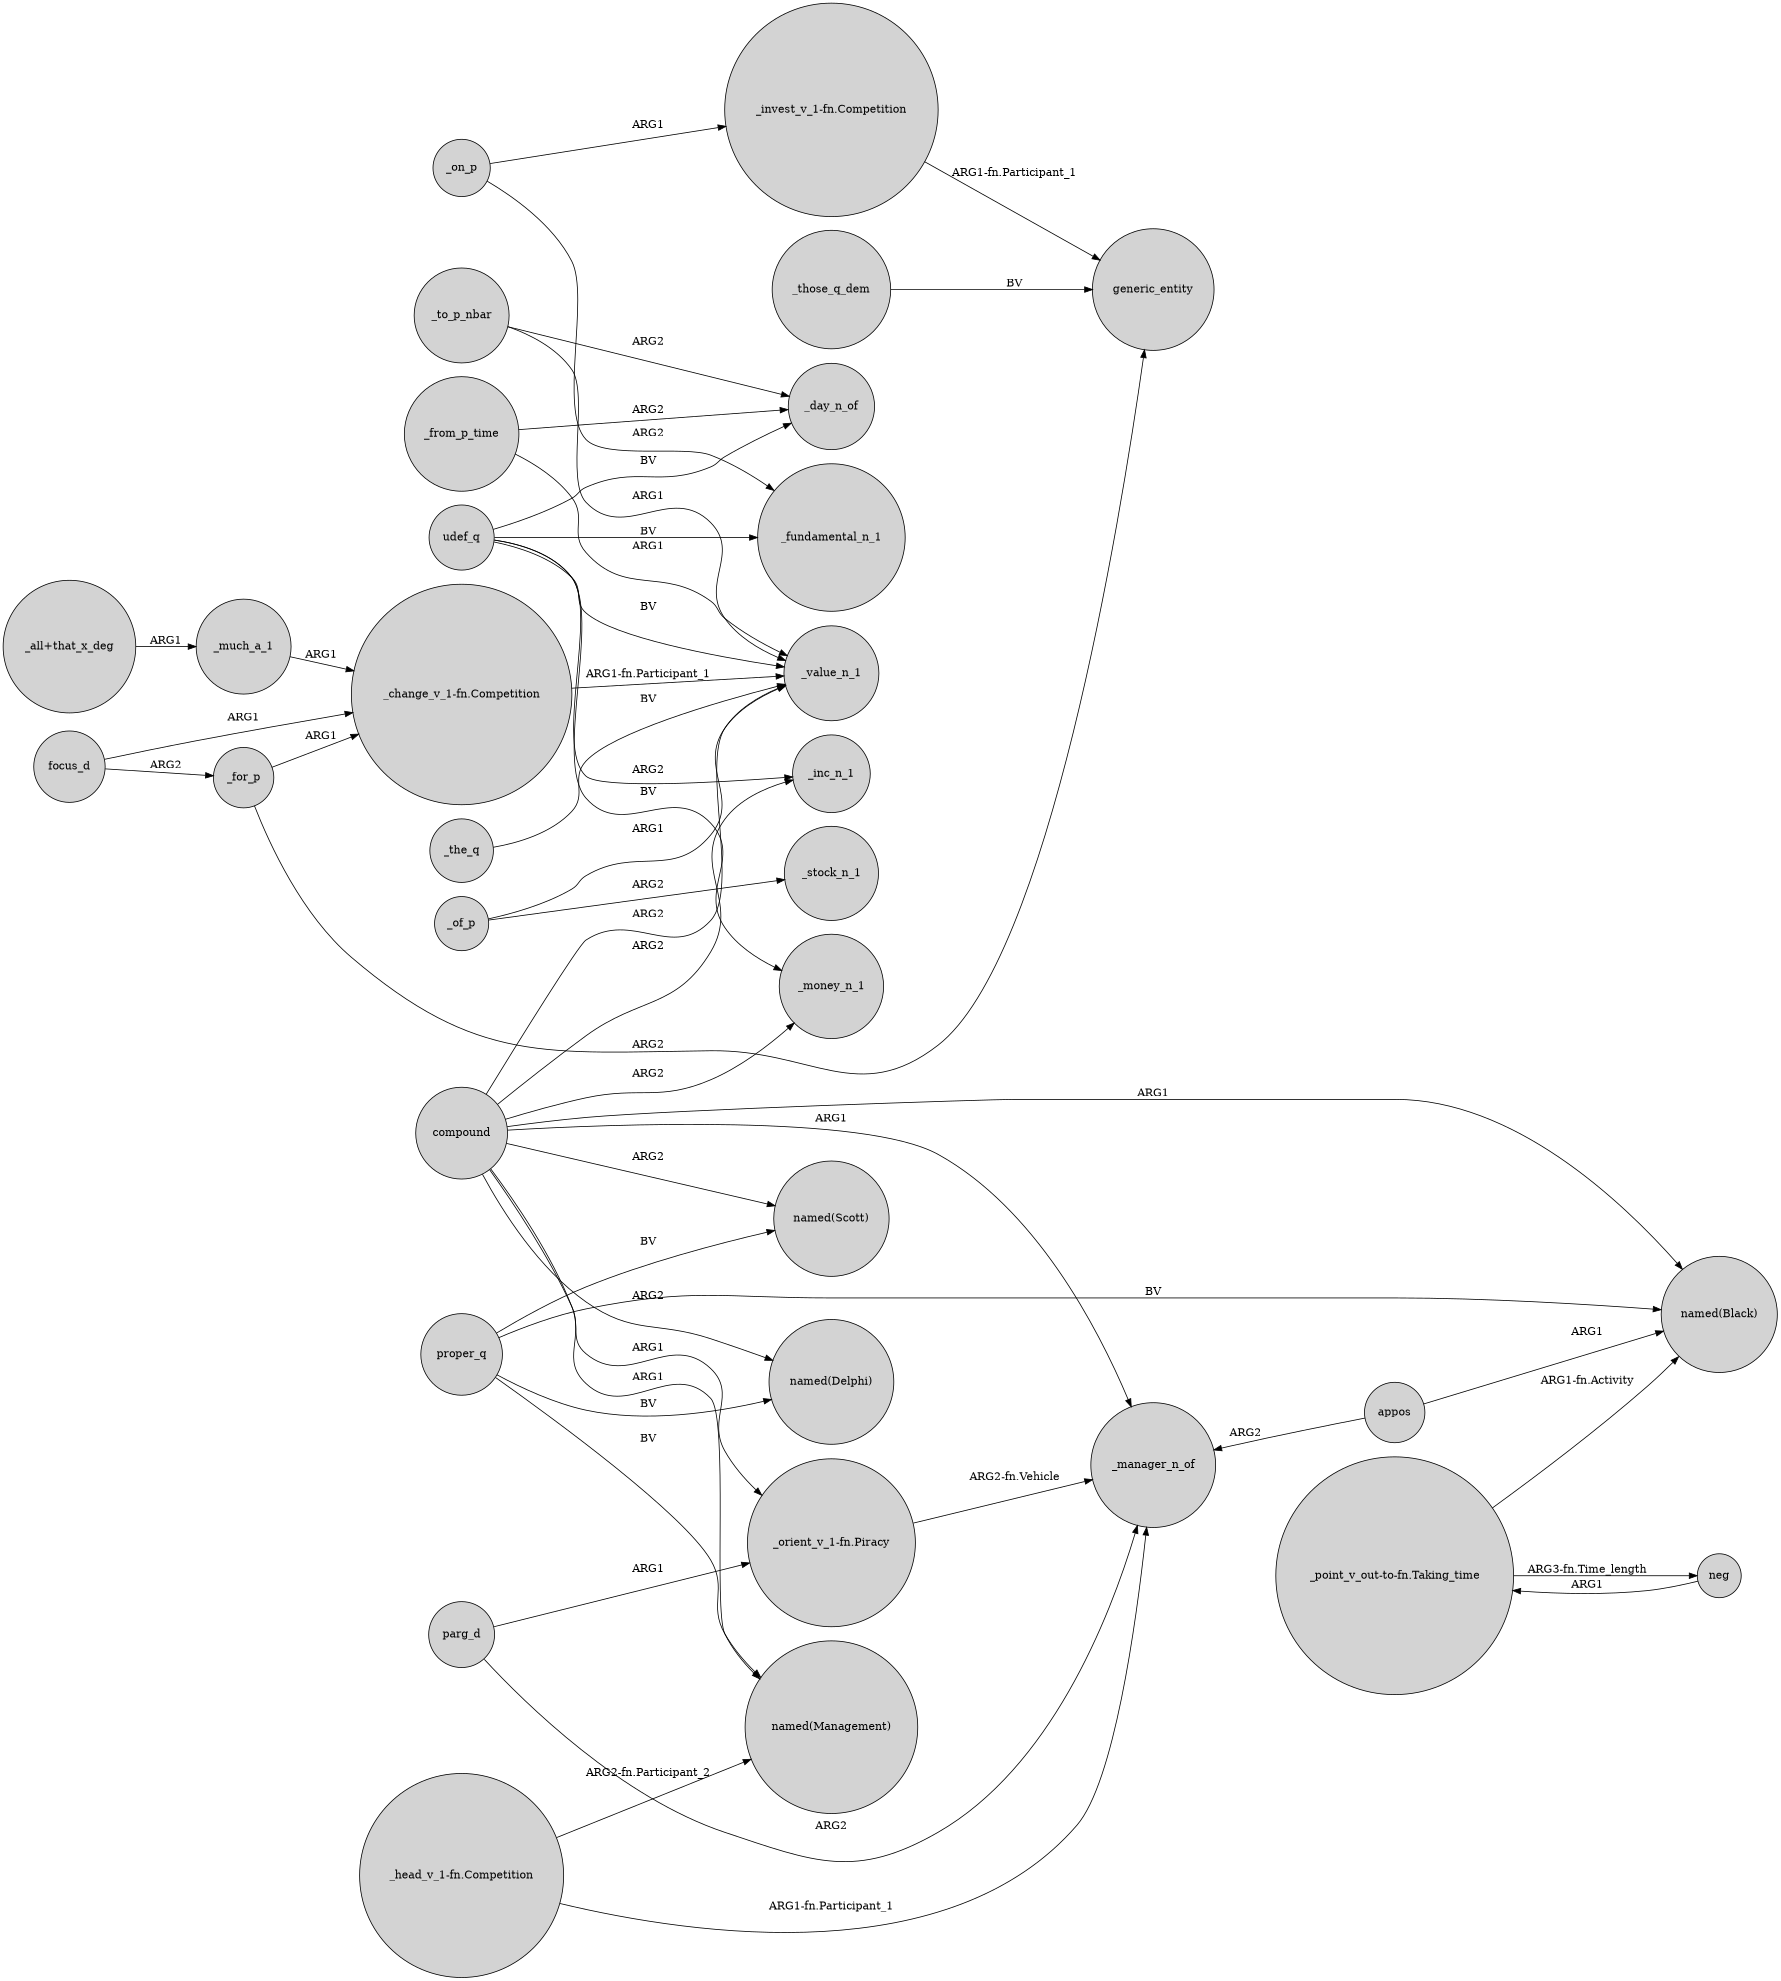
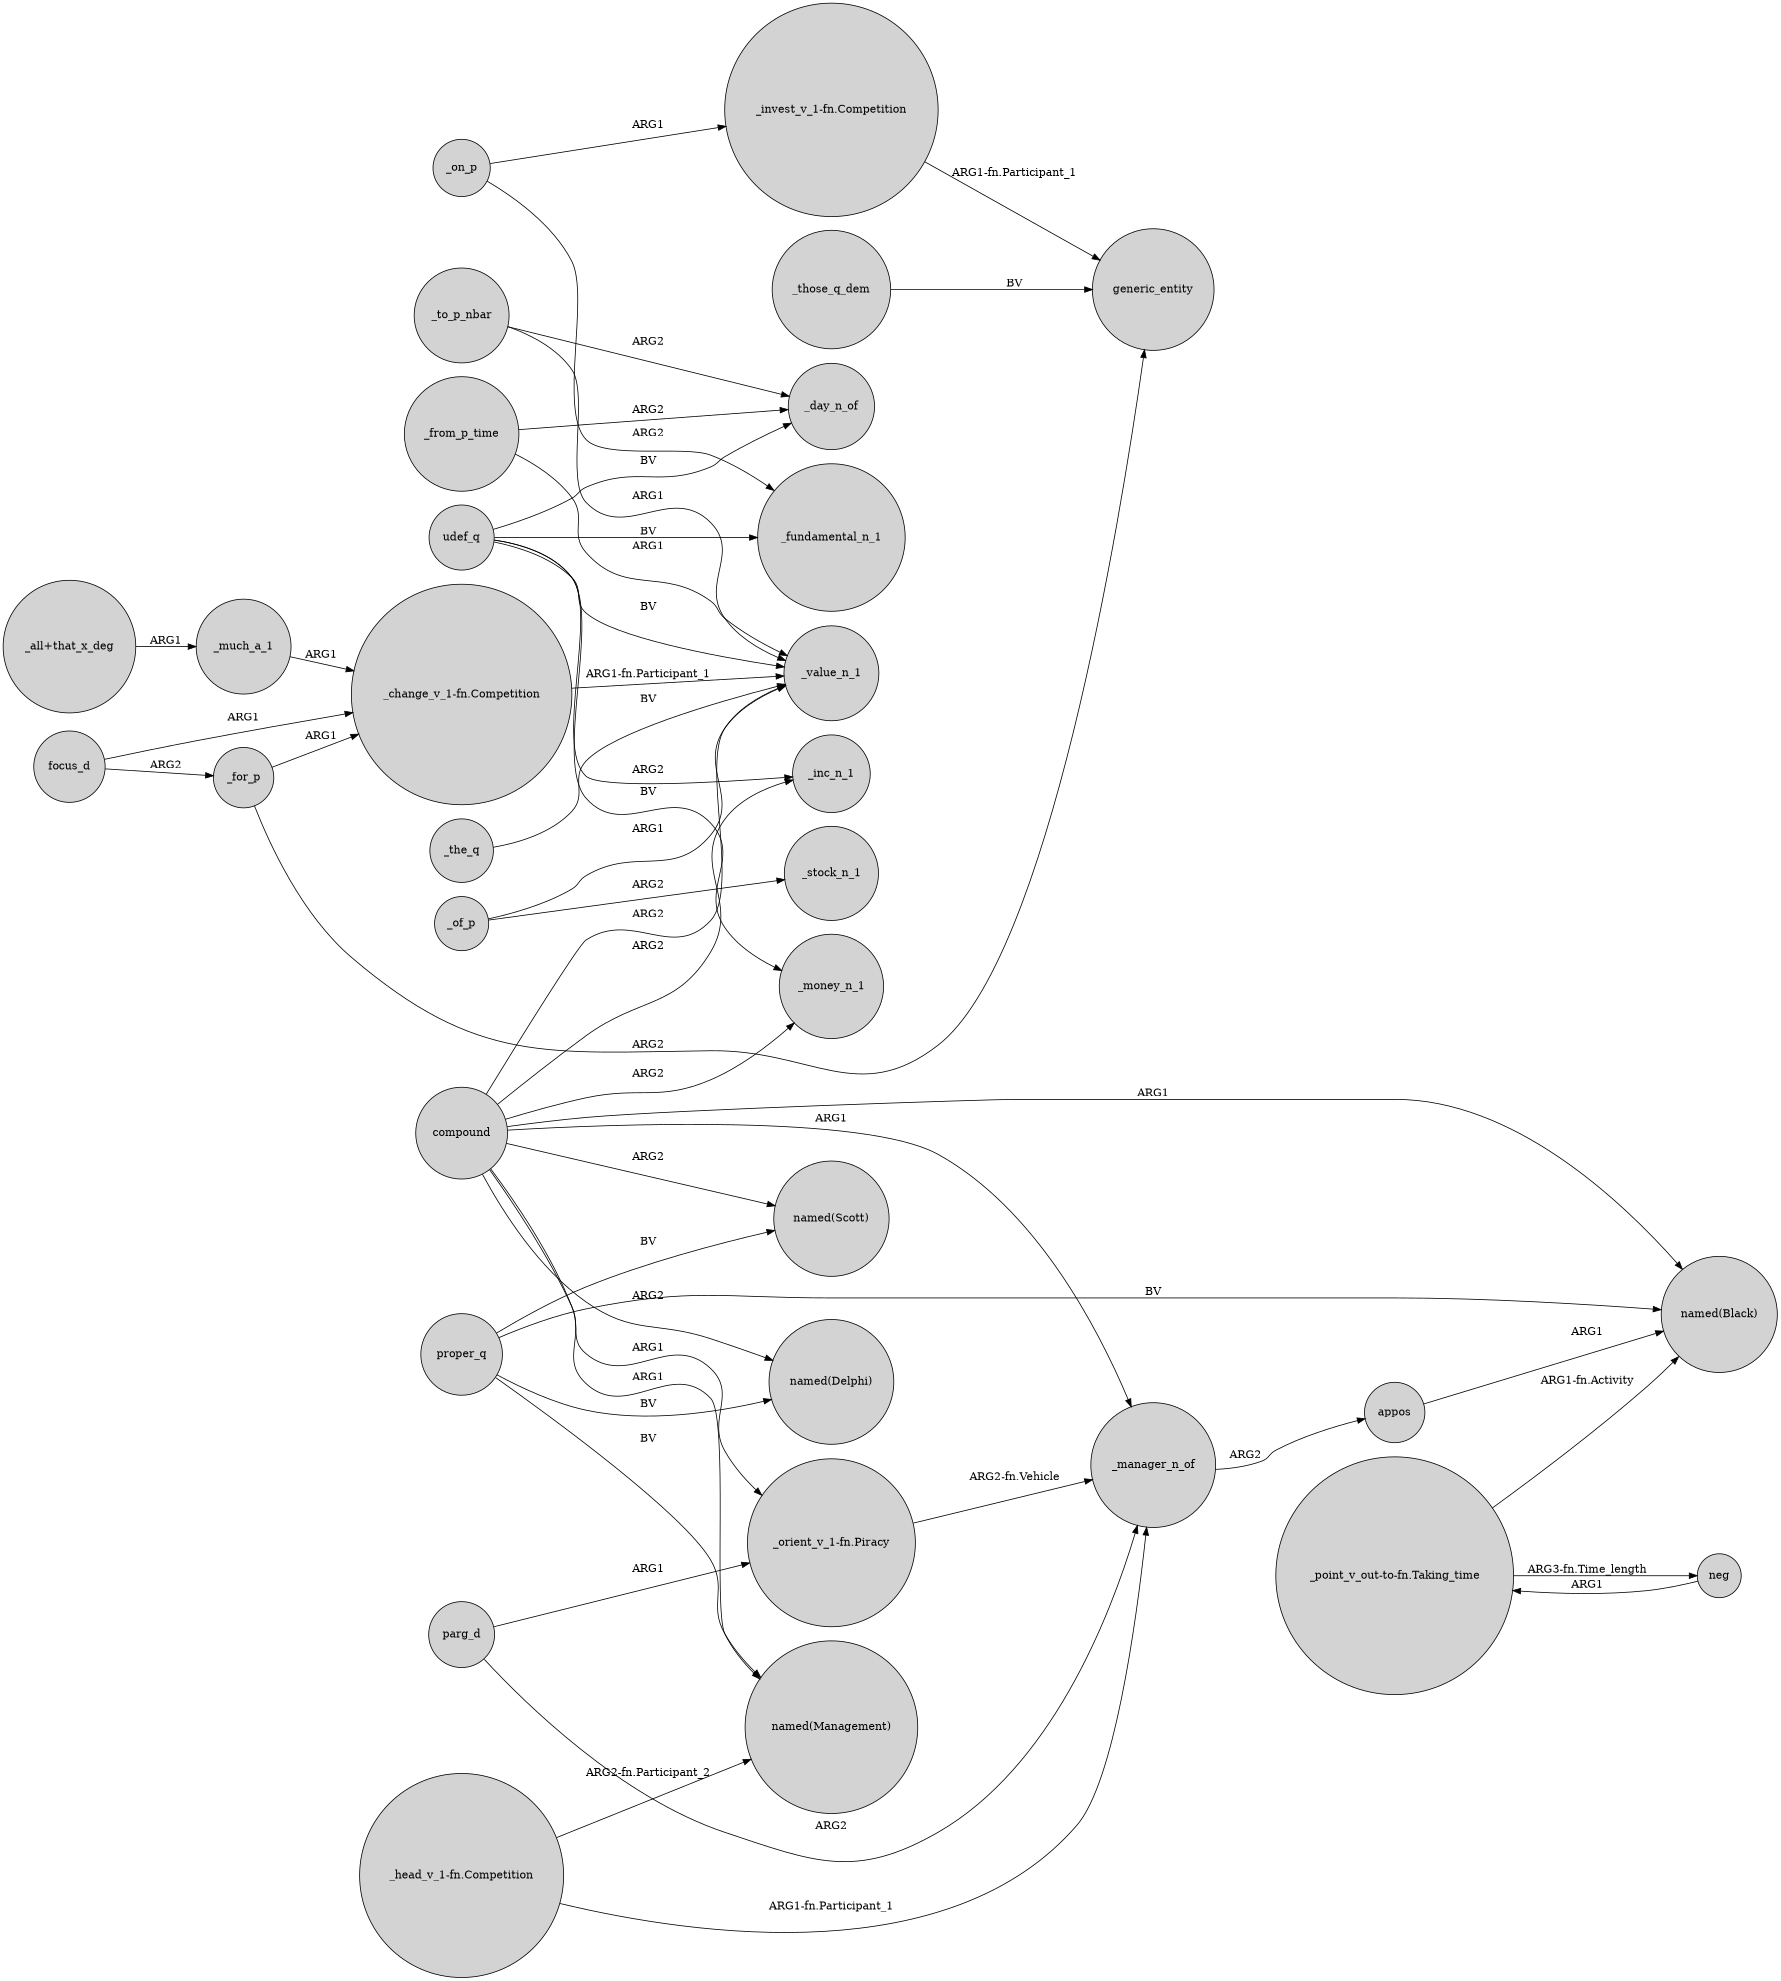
(1293, 1433) -> (1285, 1445)
